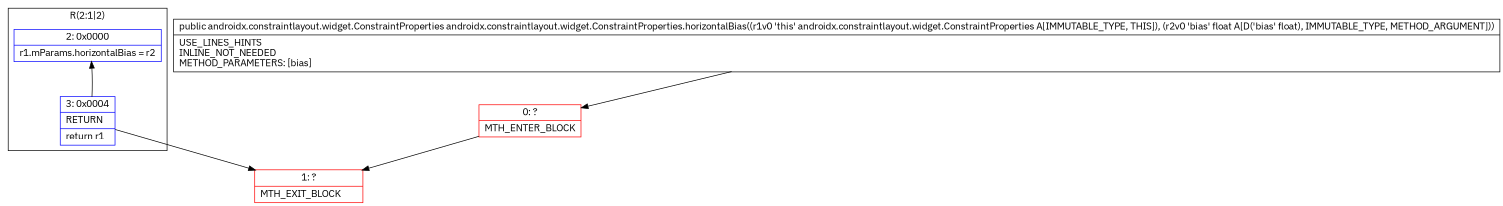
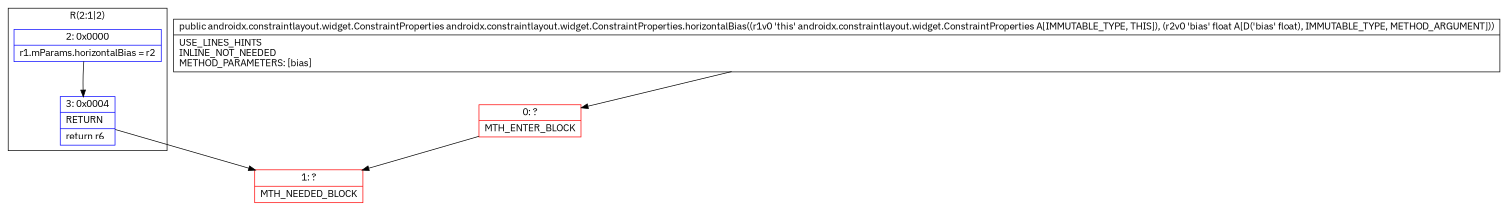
(92, 83) -> (83, 76)
(85, 137) -> (85, 137)
(301, 194) -> (309, 194)
